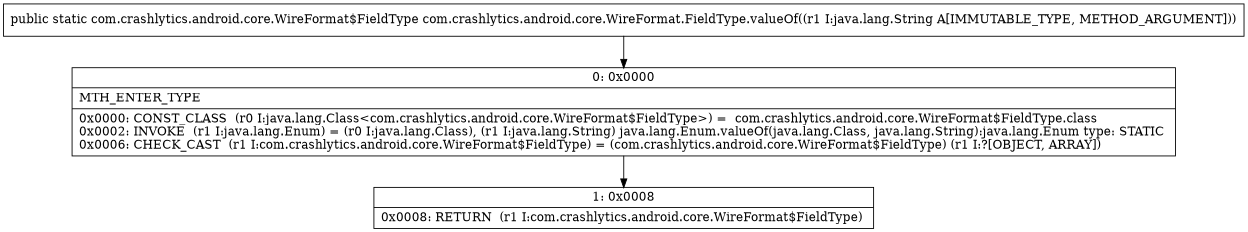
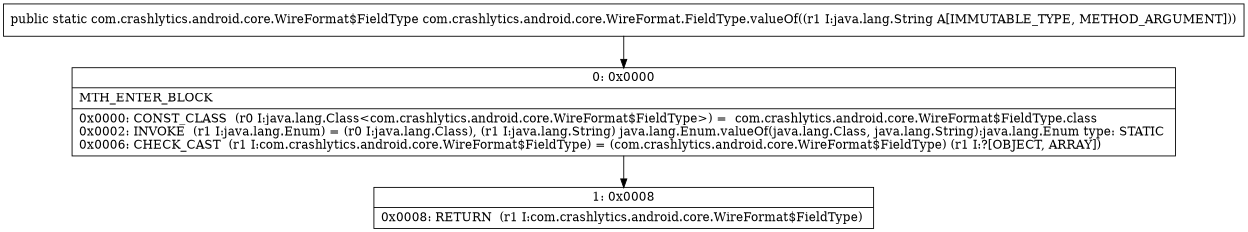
(140, 98) -> (146, 98)
